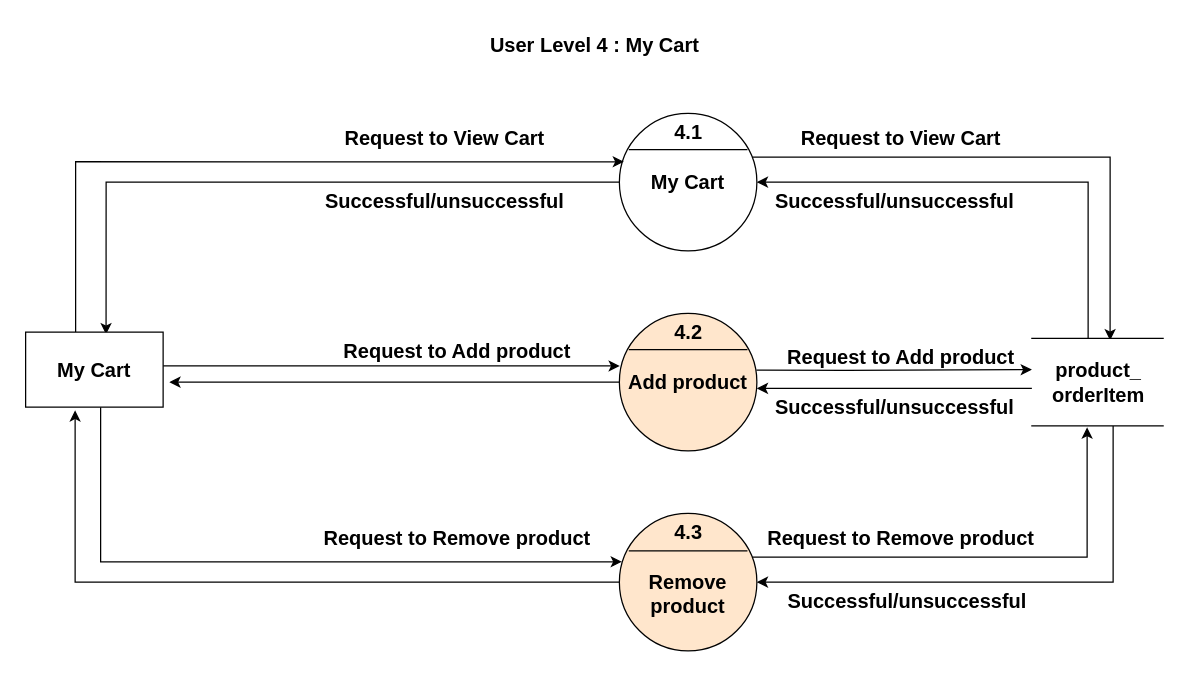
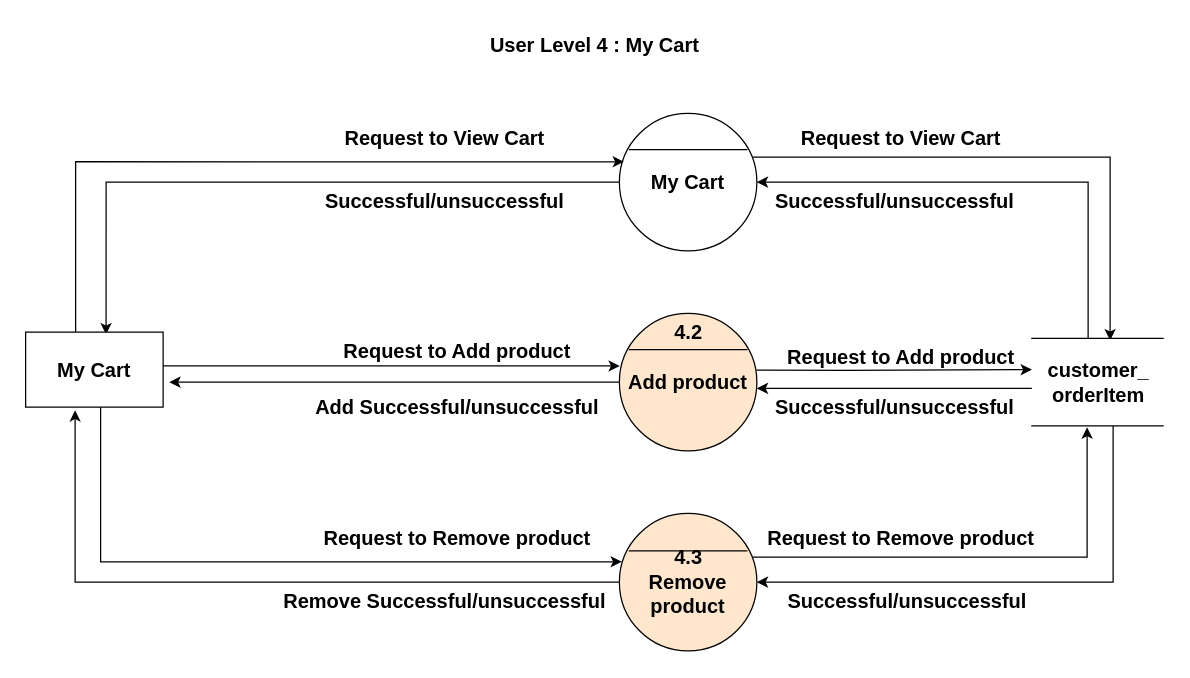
(688, 132) -> none
(1099, 382) -> (1099, 382)
none -> (457, 407)
(688, 532) -> (688, 557)
none -> (444, 601)
